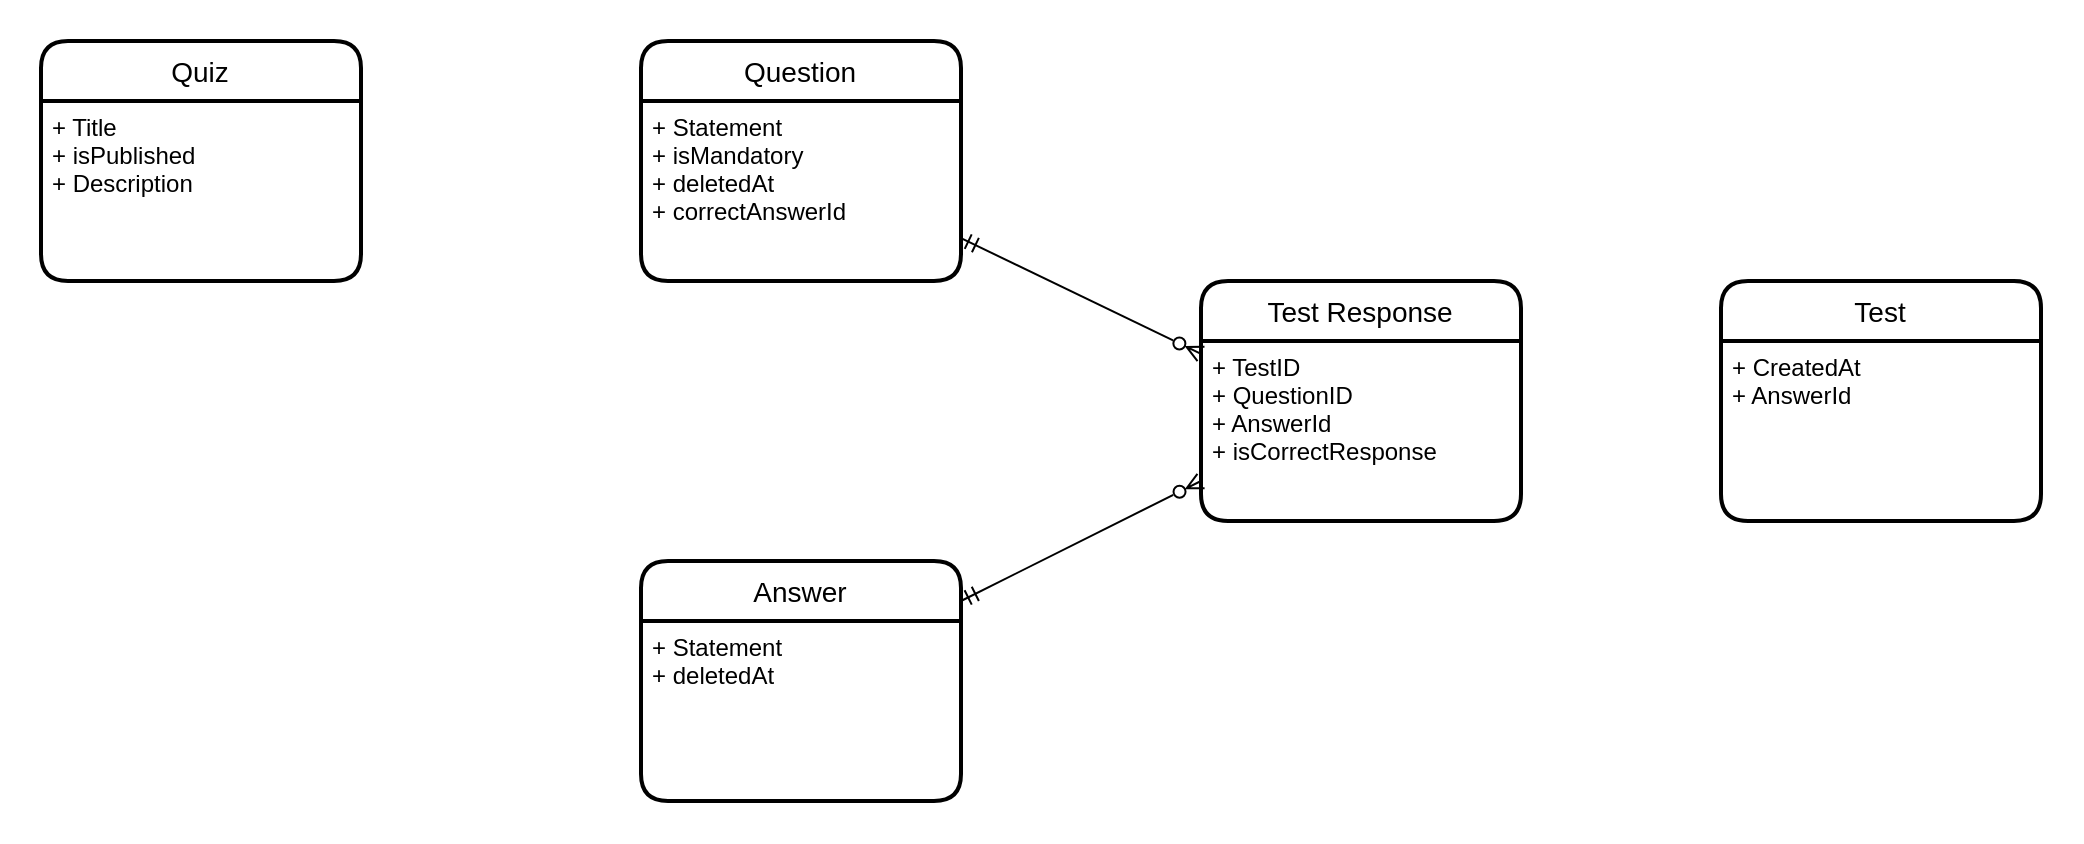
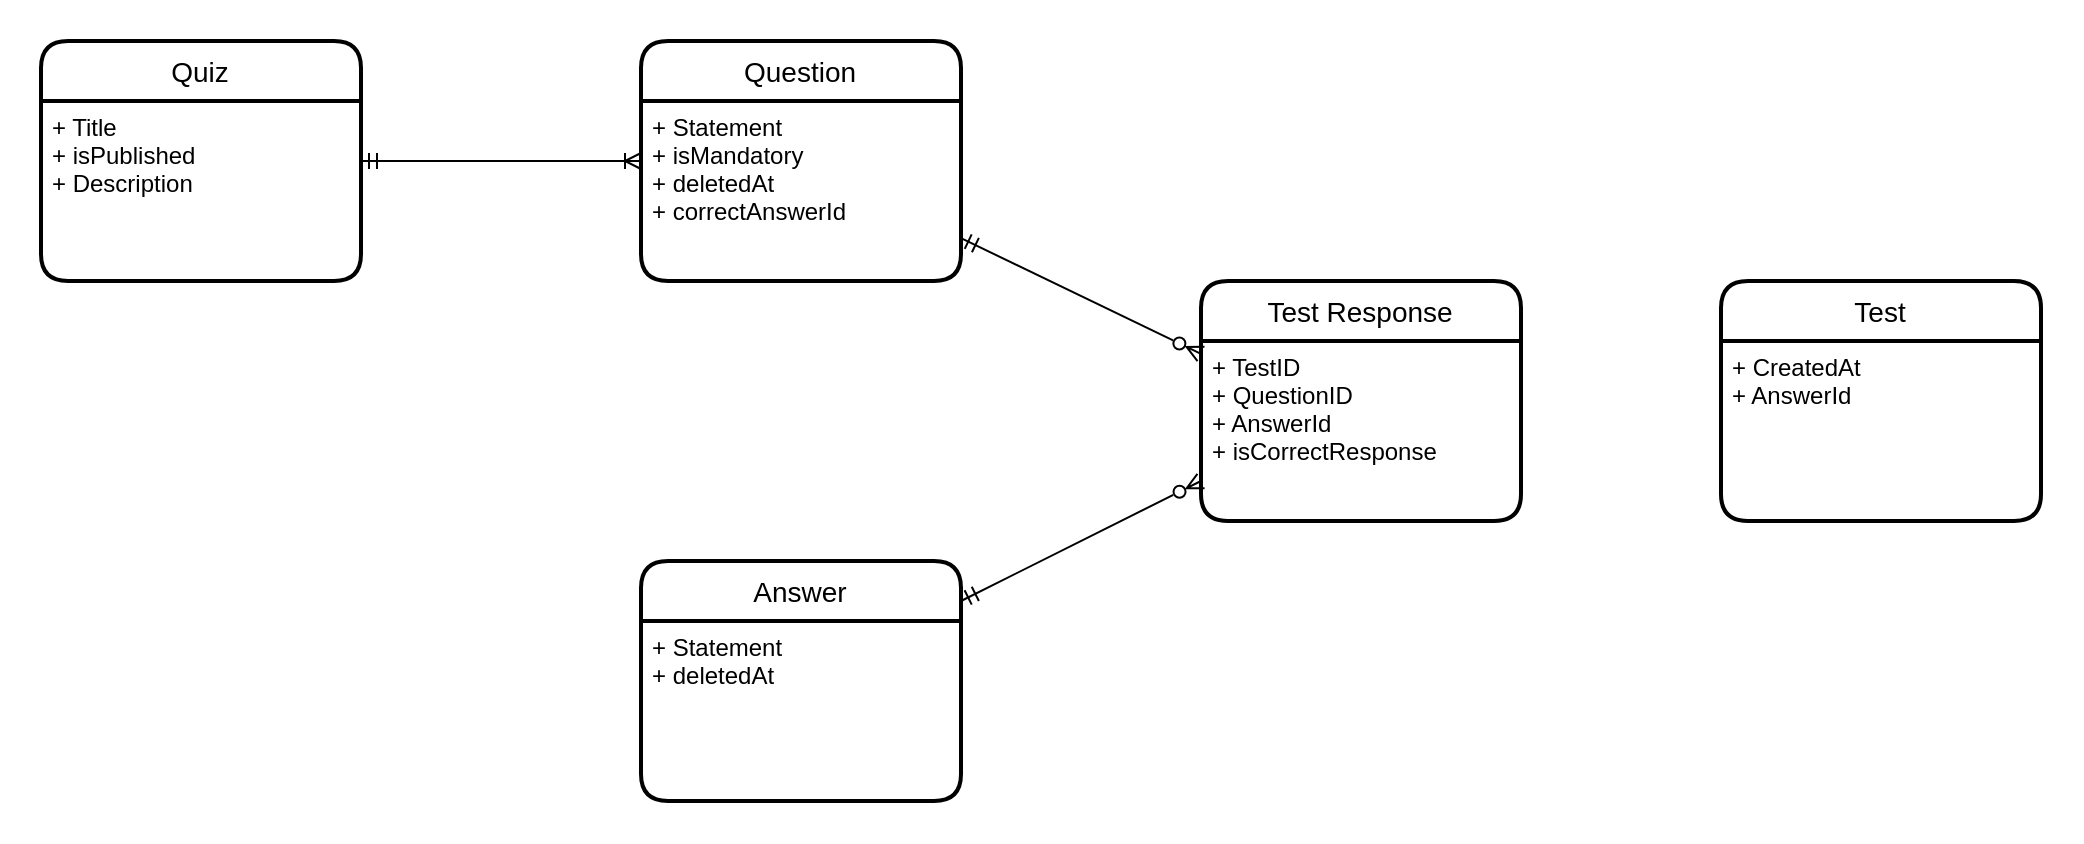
none -> (501, 161)
